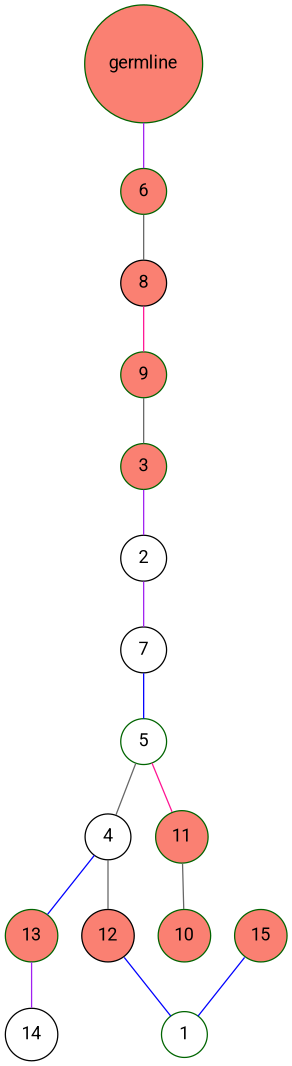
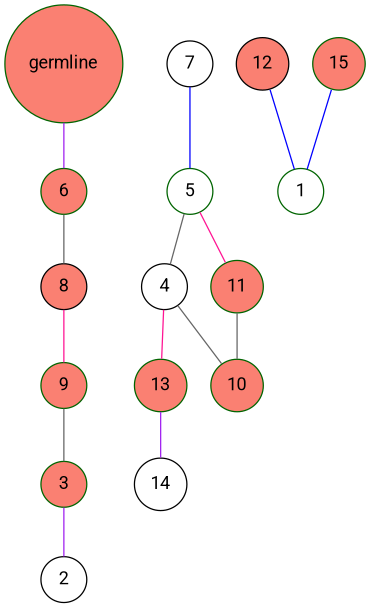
(144, 604) -> none
(108, 884) -> (200, 335)
(71, 885) -> (163, 334)
